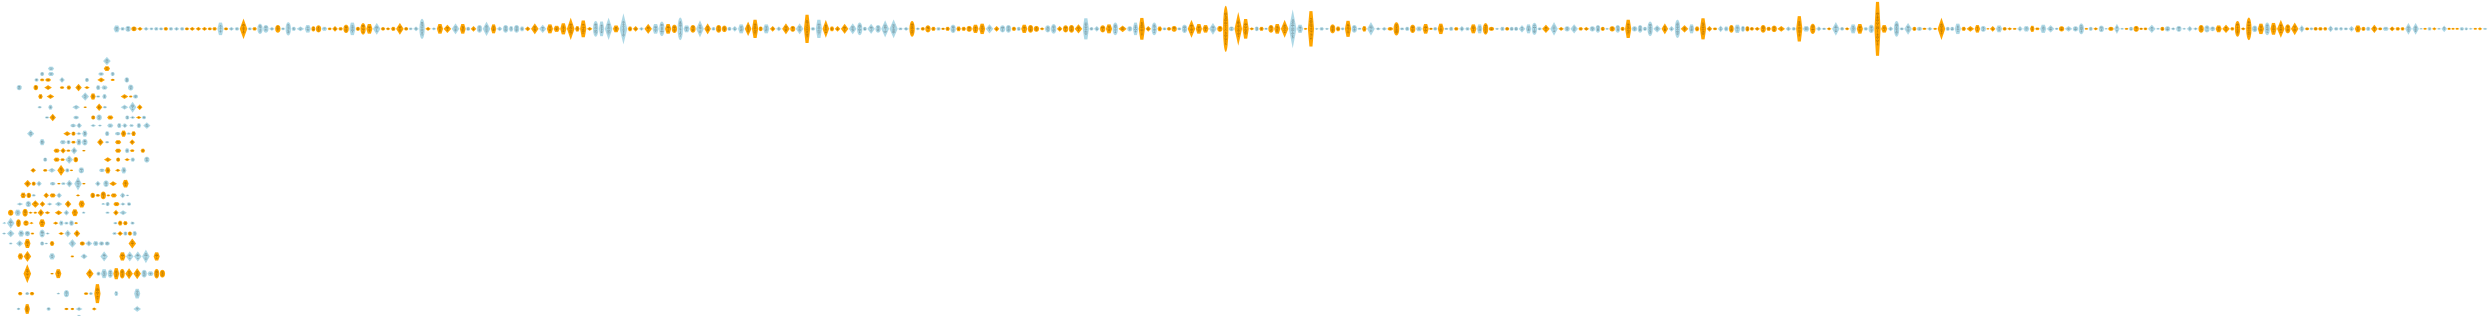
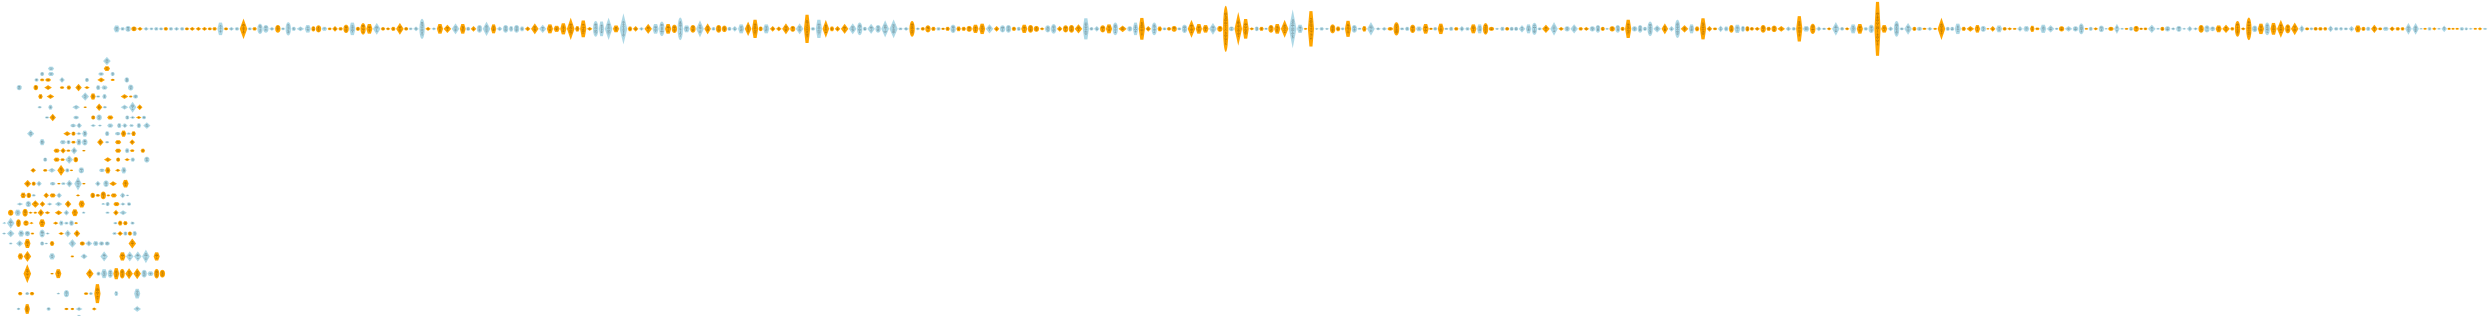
(779, 29) -> (779, 29)
